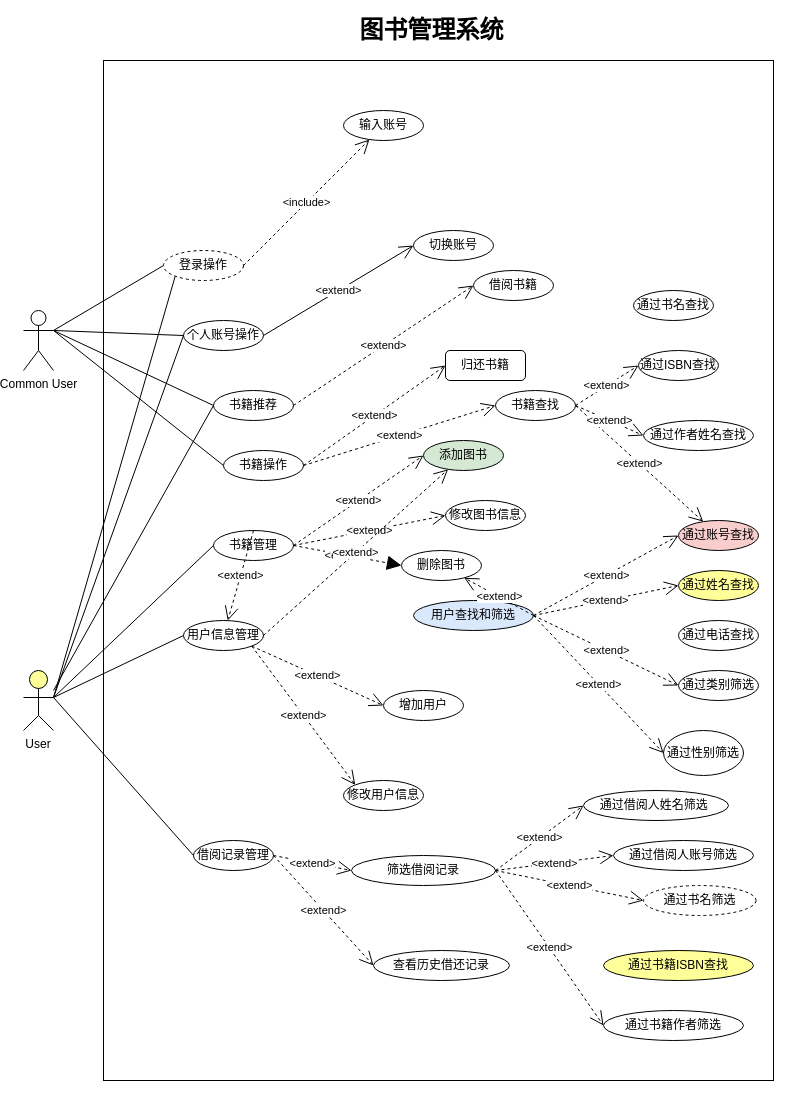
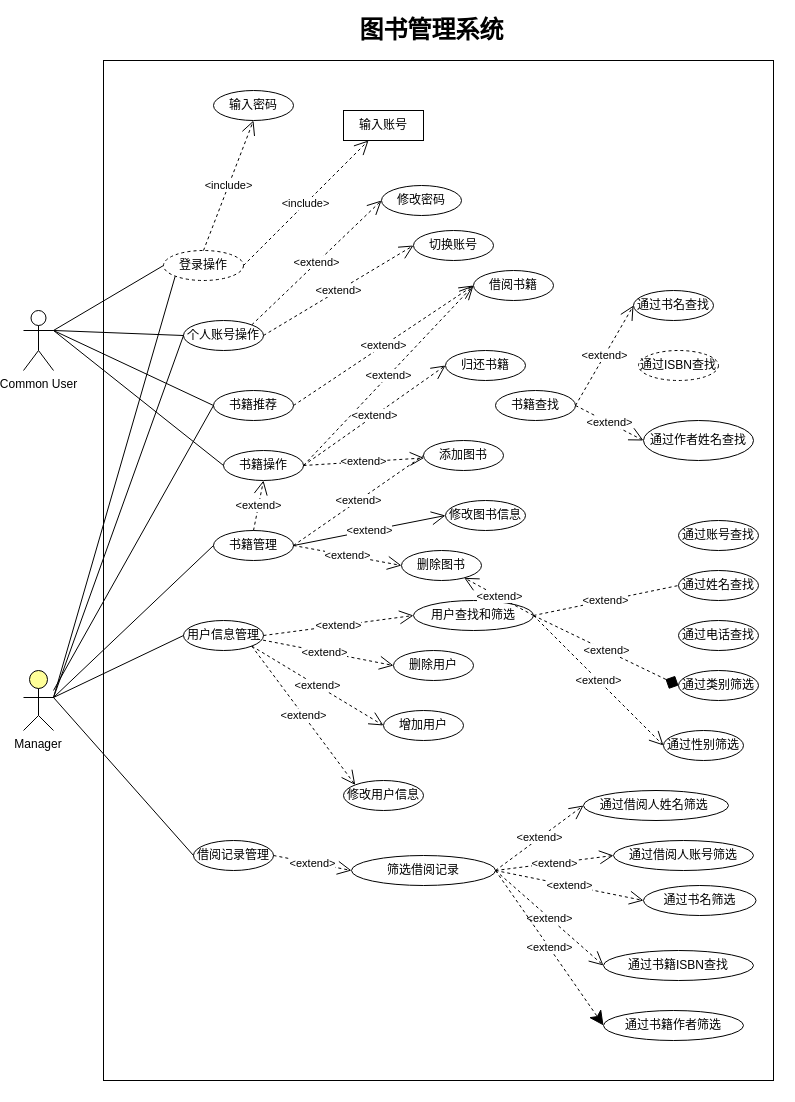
none -> (254, 106)
(384, 126) -> (384, 126)
none -> (228, 187)
none -> (422, 201)
none -> (315, 264)
(379, 266) -> (379, 266)
(486, 366) -> (486, 366)
(679, 366) -> (679, 366)
none -> (391, 373)
(607, 386) -> none
(399, 436) -> (359, 462)
(699, 436) -> (699, 441)
(464, 456) -> (464, 456)
(415, 461) -> (416, 461)
(639, 463) -> (605, 354)
(414, 522) -> (414, 522)
(719, 536) -> (719, 536)
(386, 563) -> (392, 564)
(241, 574) -> (258, 507)
(608, 574) -> none
(321, 584) -> (337, 626)
(719, 586) -> (719, 586)
(673, 587) -> (674, 587)
(474, 616) -> (474, 616)
none -> (324, 652)
none -> (434, 666)
(670, 681) -> (665, 679)
(424, 706) -> (424, 726)
(39, 745) -> (39, 752)
(704, 753) -> (704, 746)
(700, 901) -> (700, 901)
(323, 910) -> none
none -> (551, 919)
(442, 966) -> none
(679, 966) -> (679, 966)
(598, 1018) -> (596, 1015)
